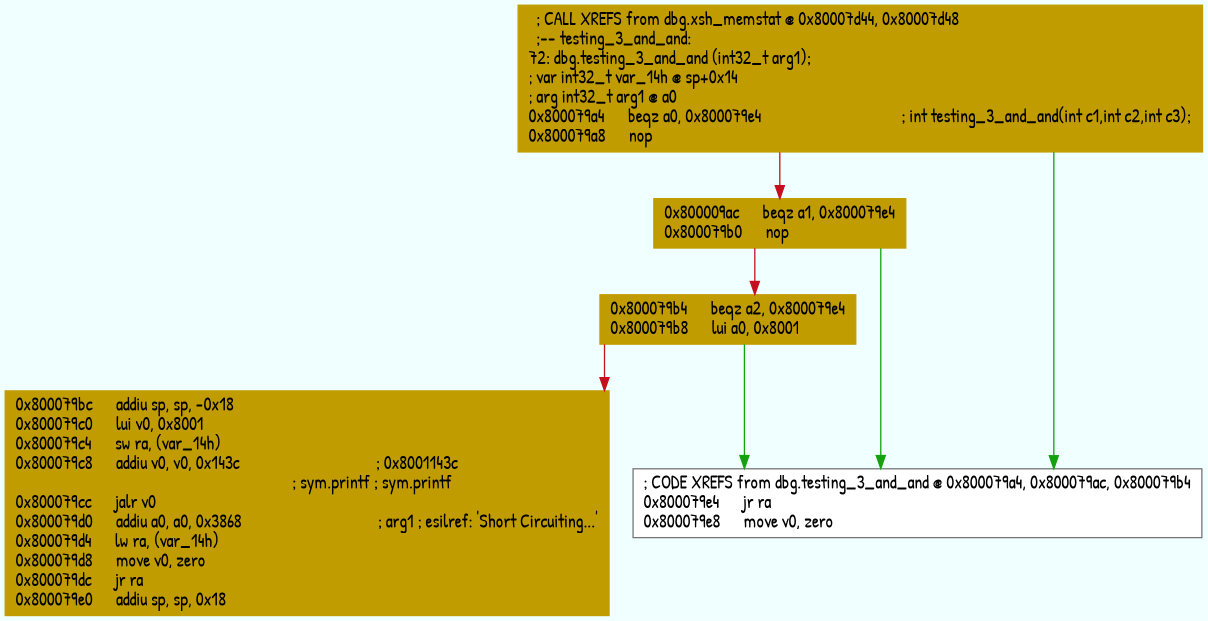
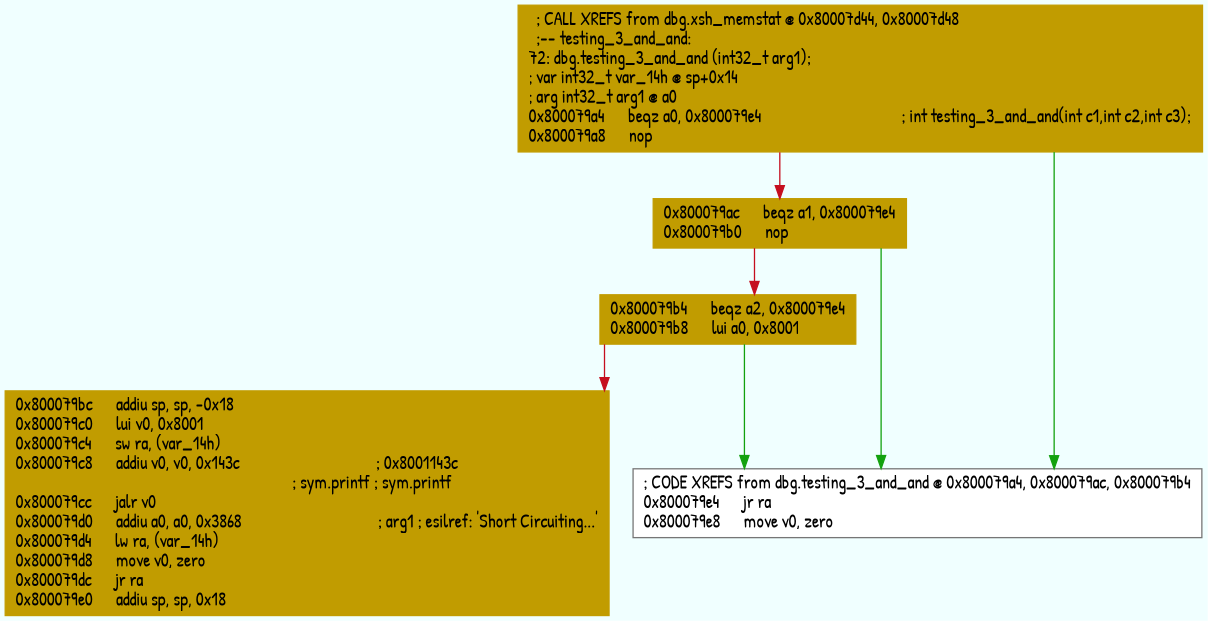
(780, 223) -> (780, 223)
